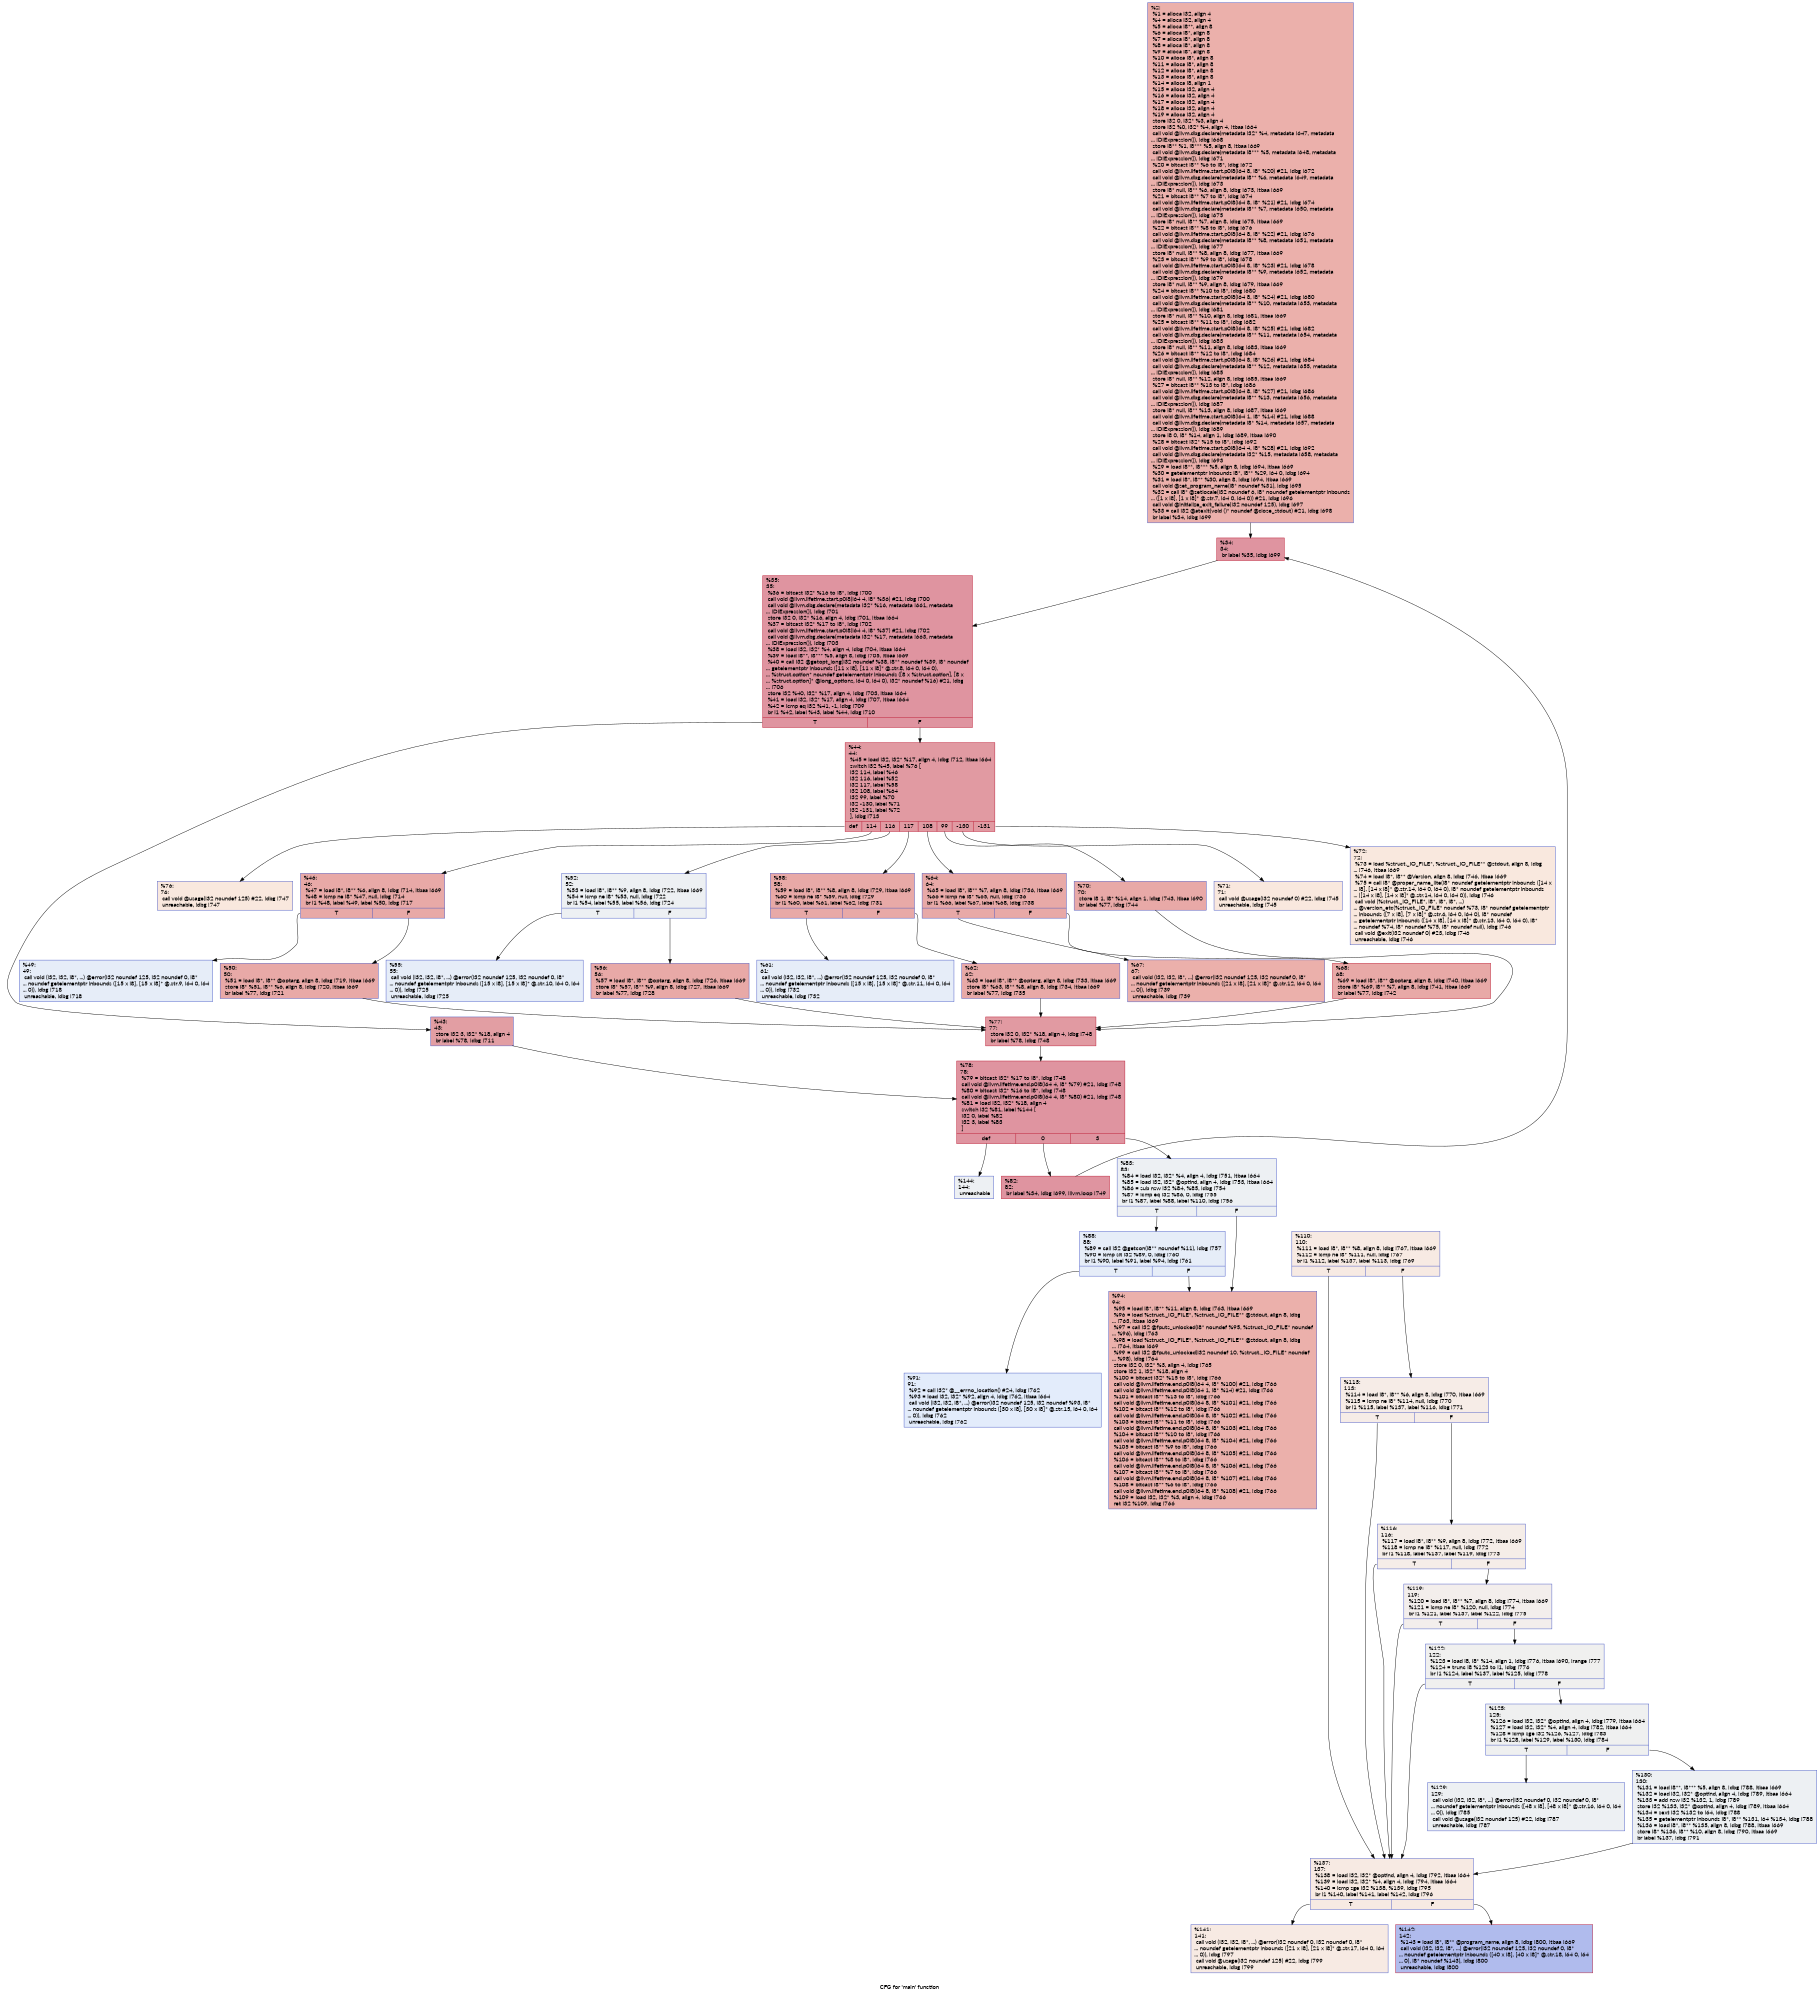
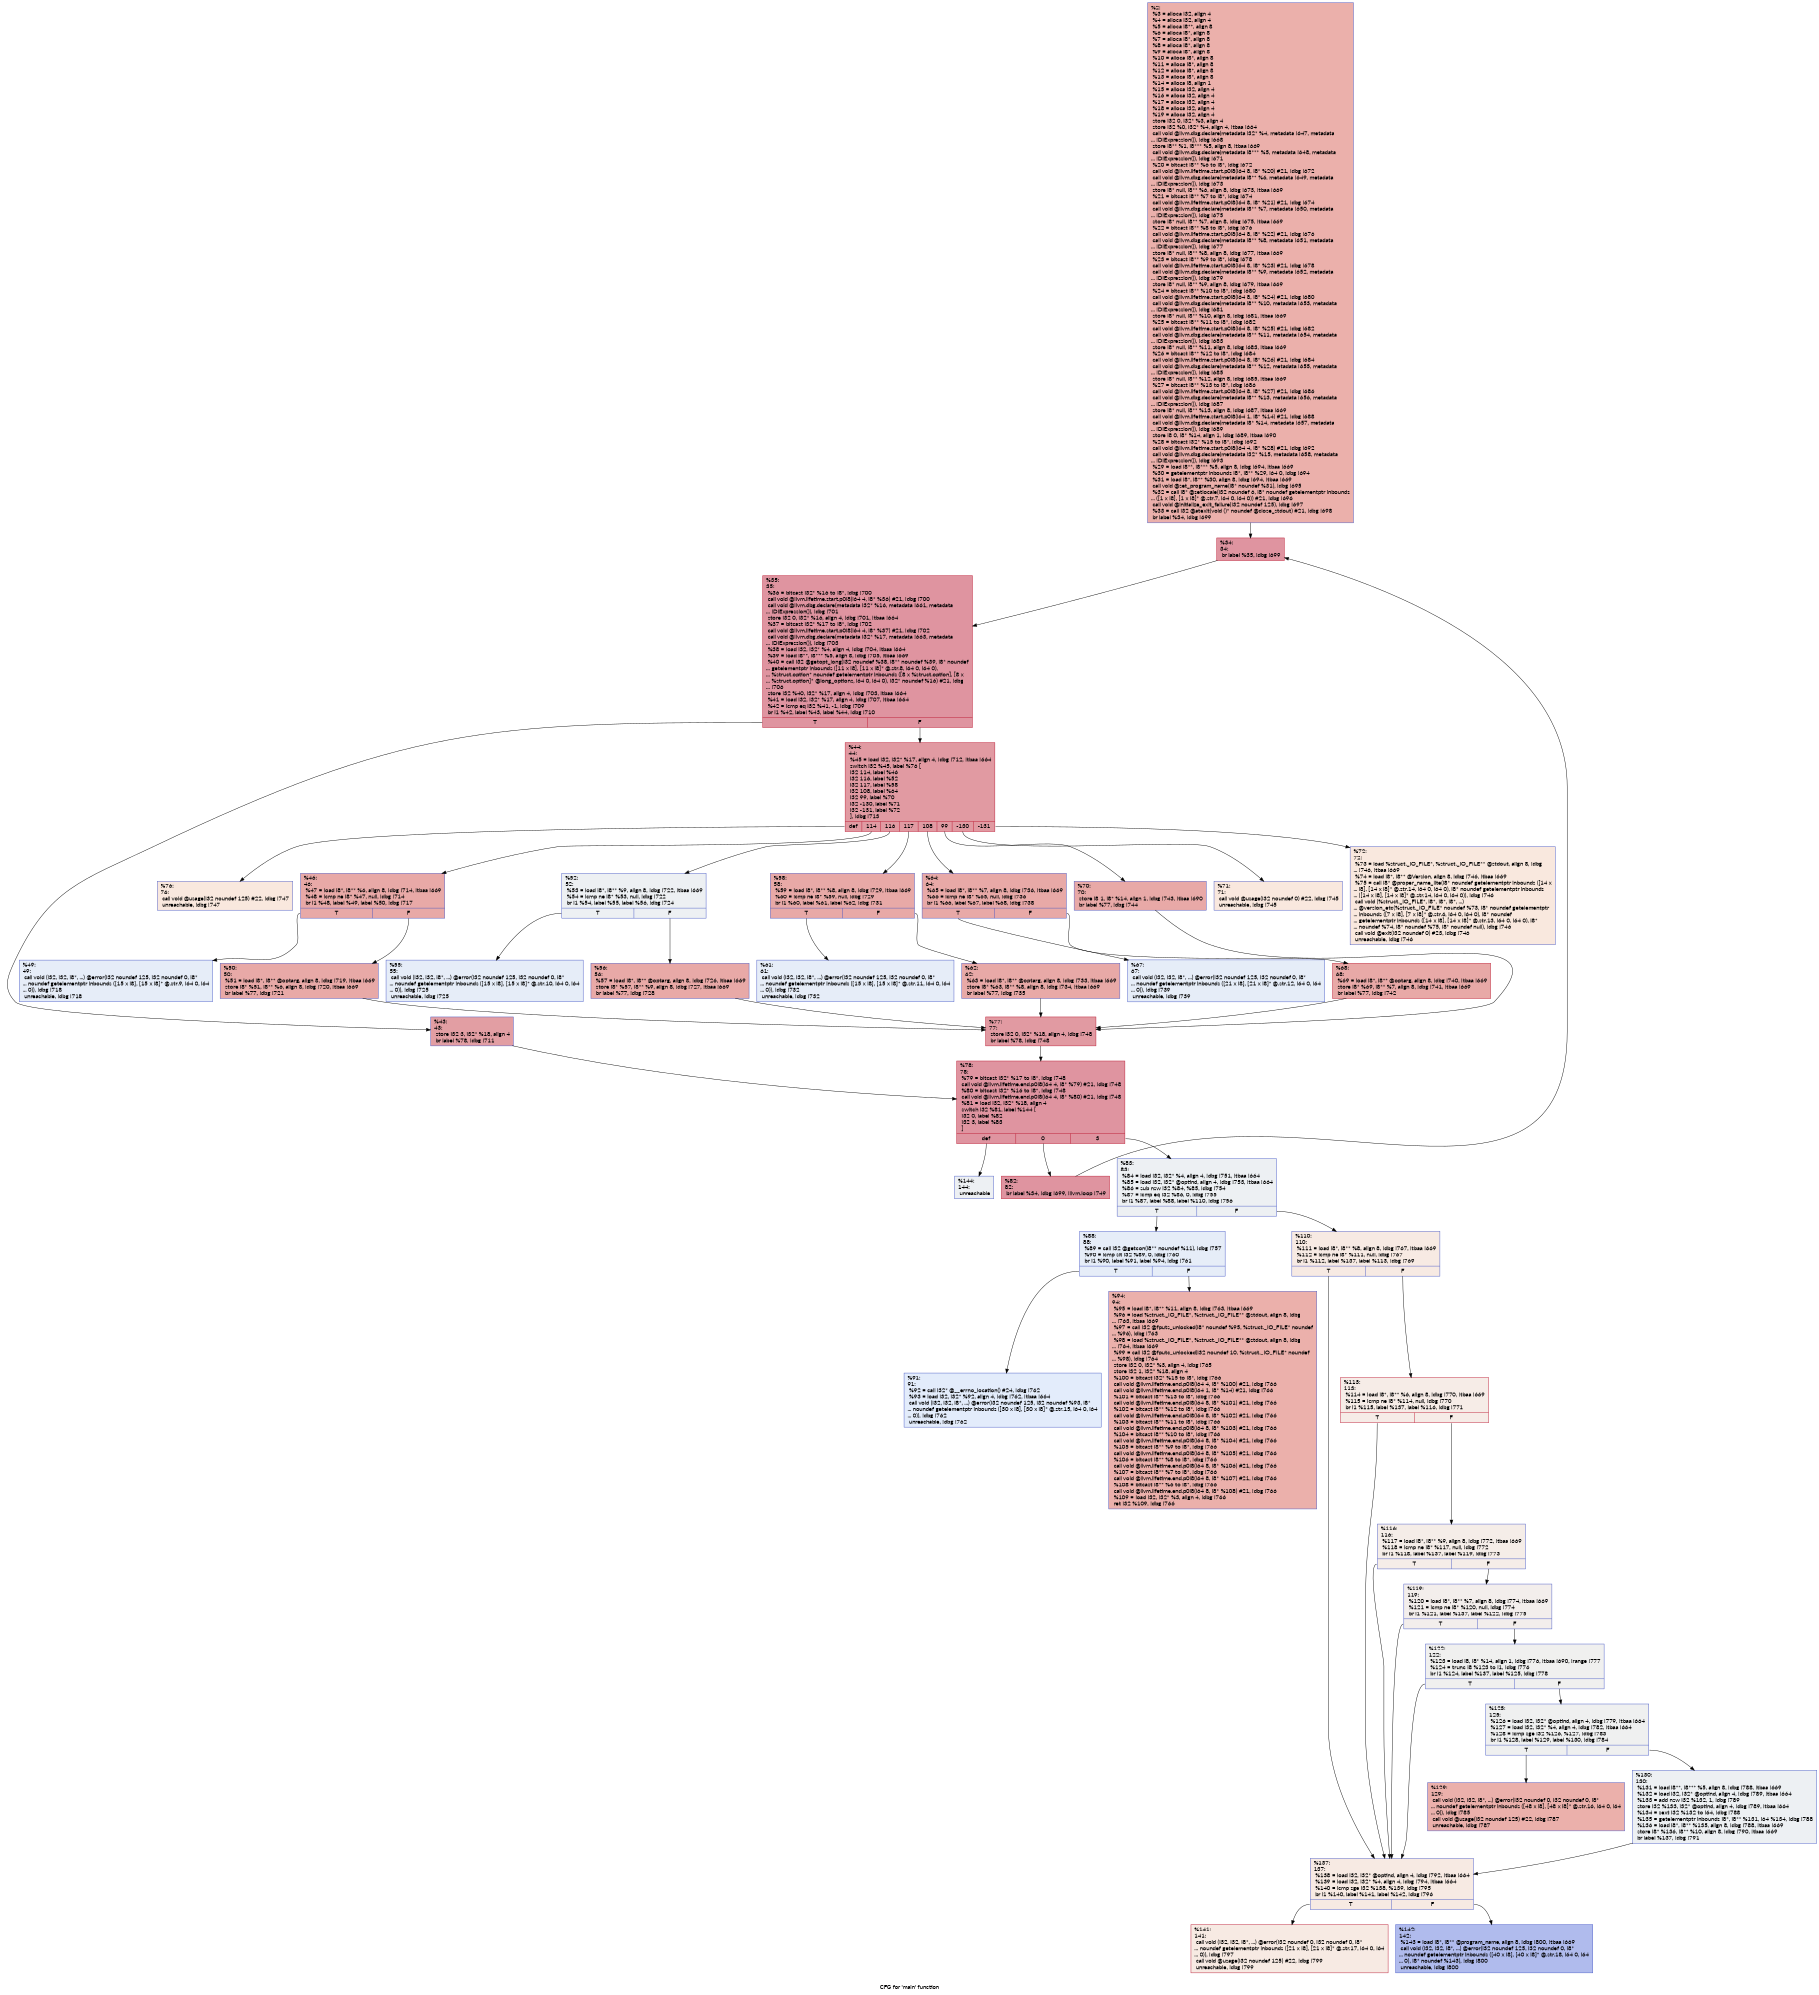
(1181, 14) -> (1181, 14)
(1226, 981) -> (1226, 981)
(1235, 1252) -> (1306, 1217)
(1415, 1400) -> (1415, 1400)
(1526, 1807) -> (1526, 1807)
(1290, 1949) -> (1290, 1949)
(1494, 1949) -> (1494, 1949)
